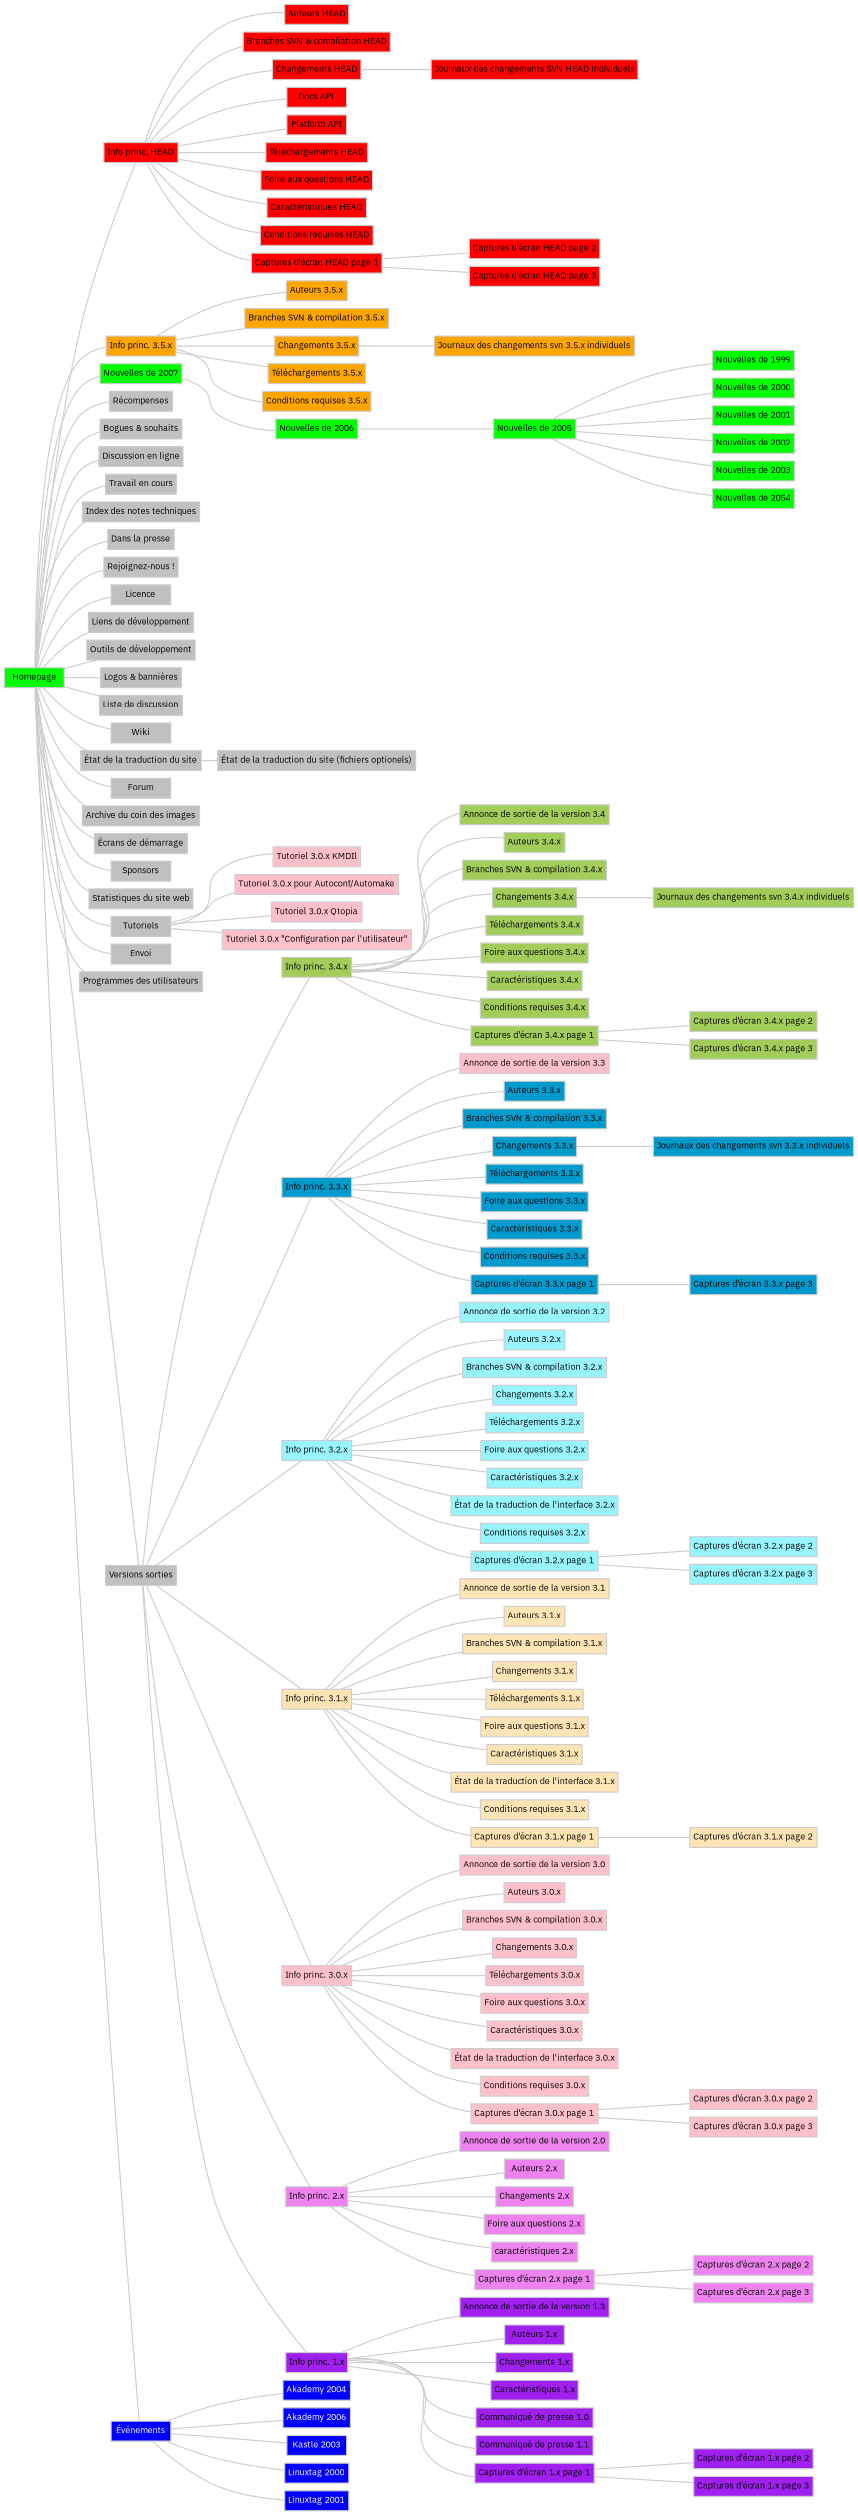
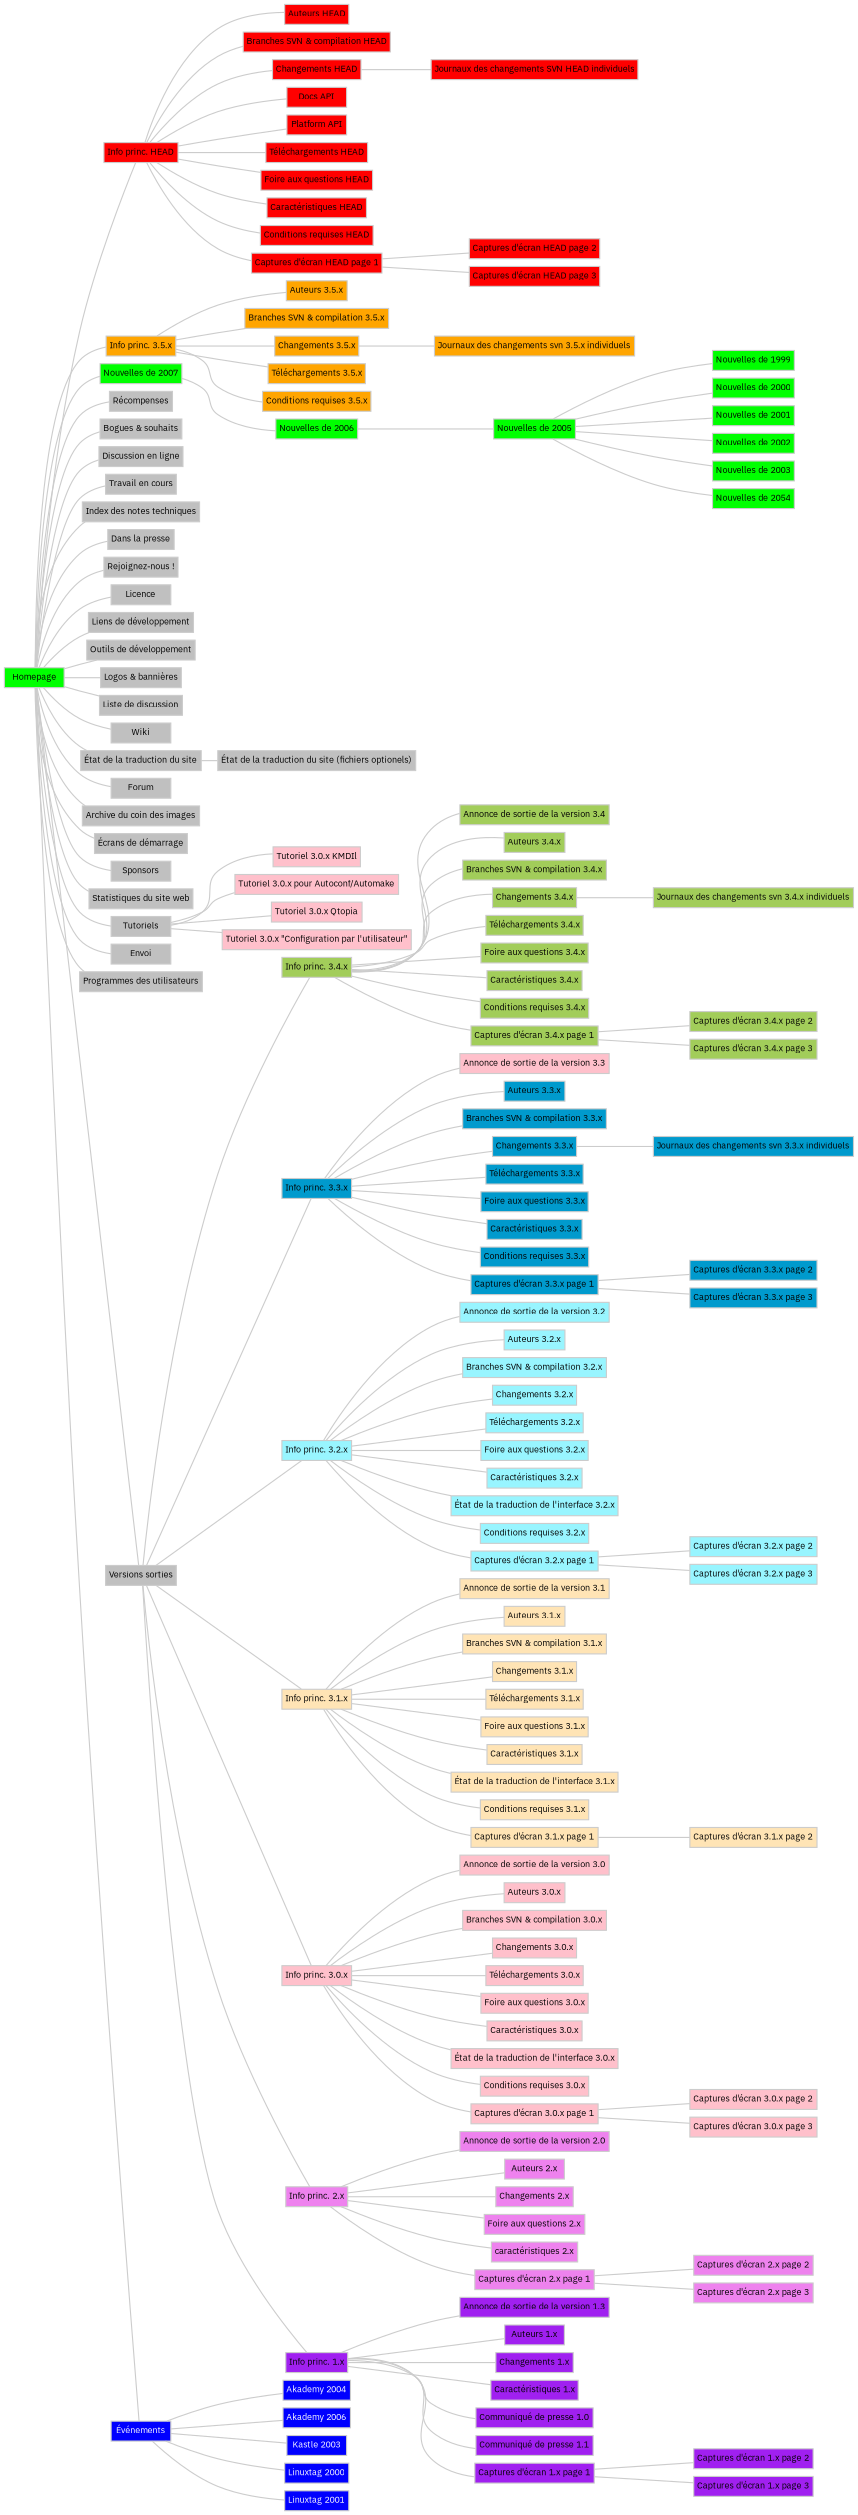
none -> (753, 1270)
